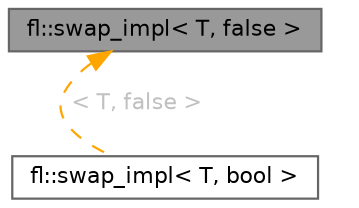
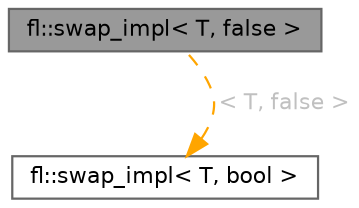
(63, 116) -> (212, 93)
